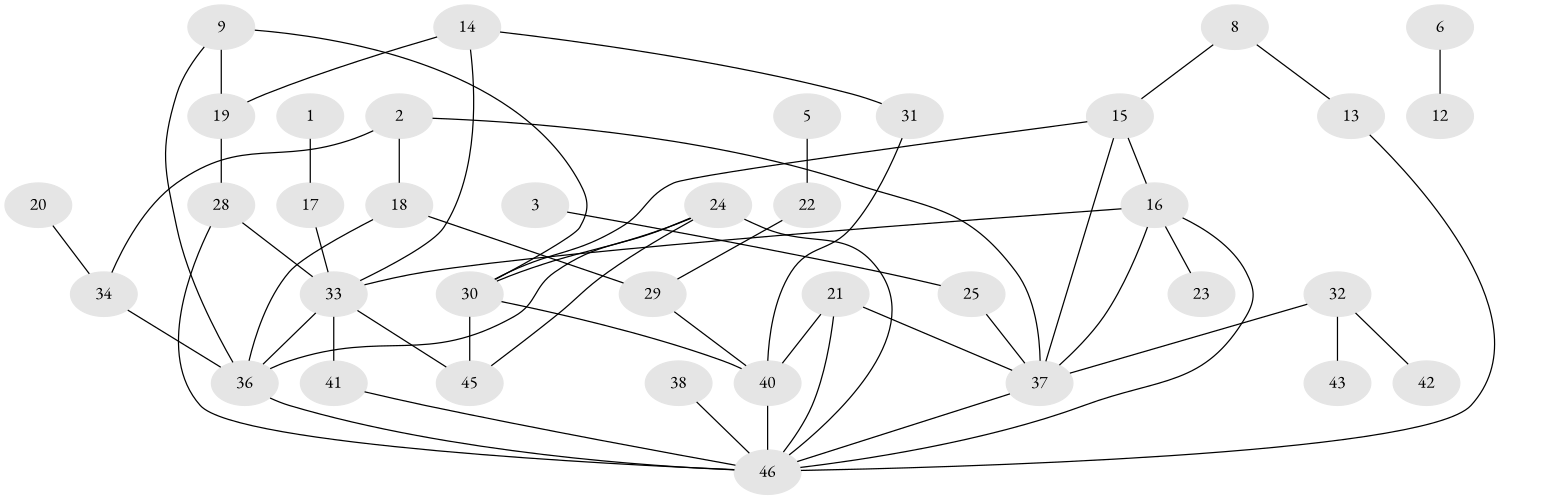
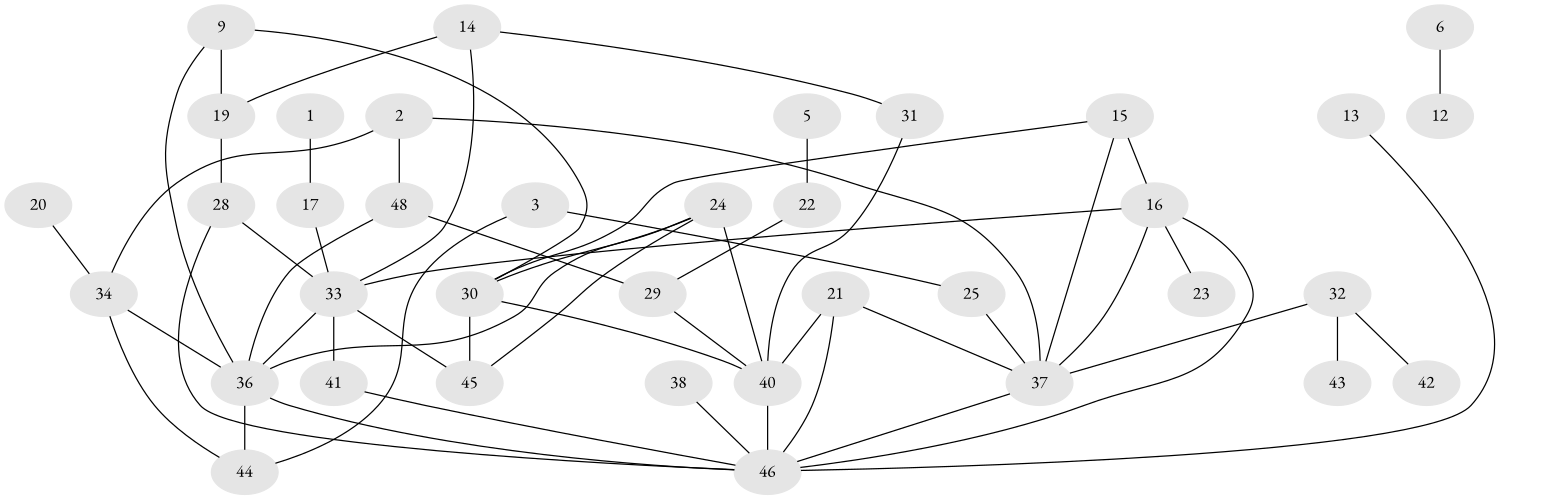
(1235, 27) -> none
(399, 205) -> (399, 205)
(891, 306) -> (743, 294)
none -> (245, 472)
